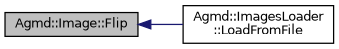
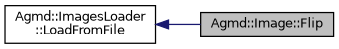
(167, 24) -> (185, 24)
